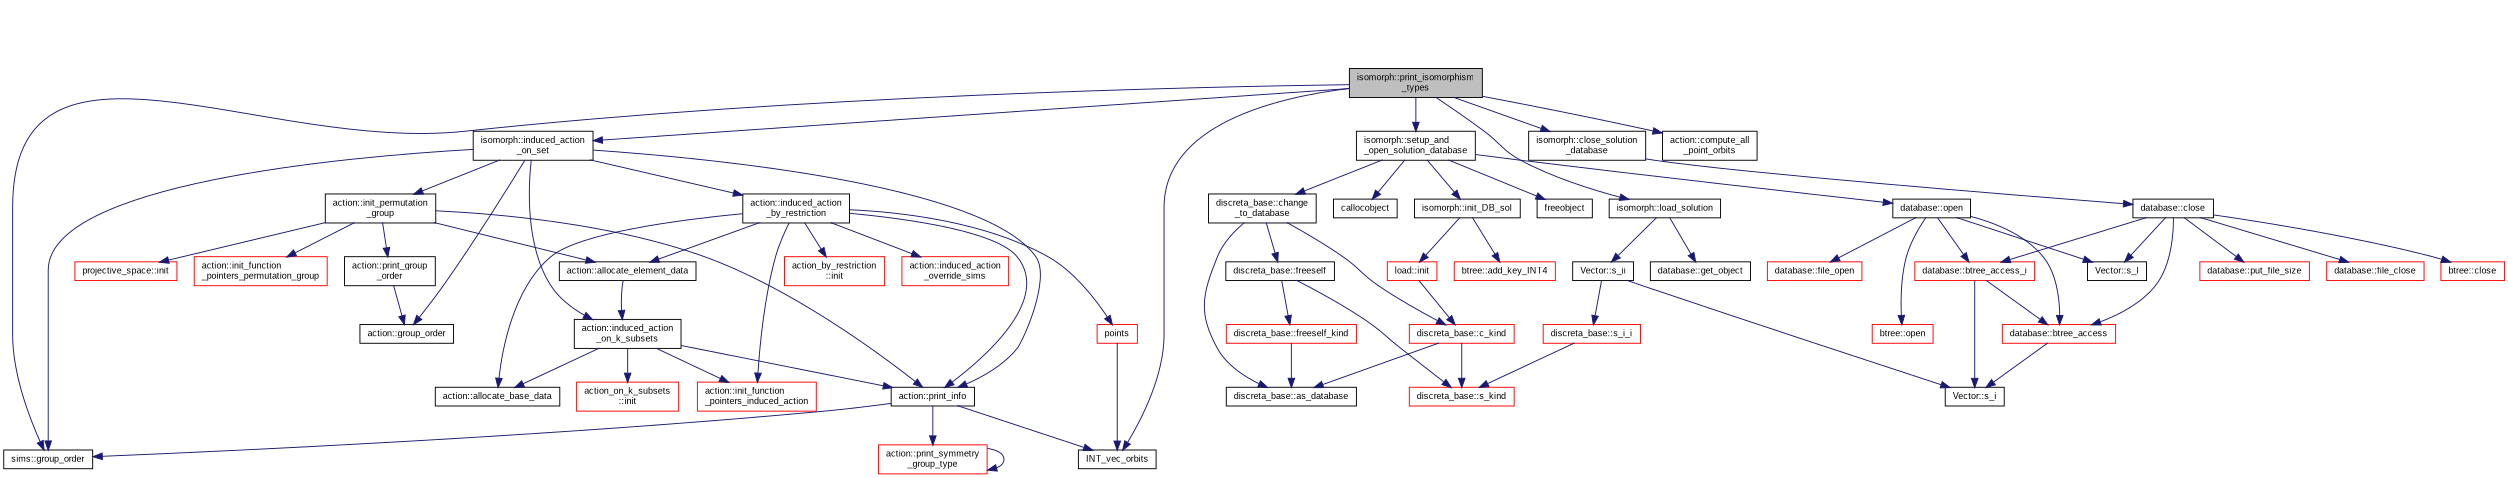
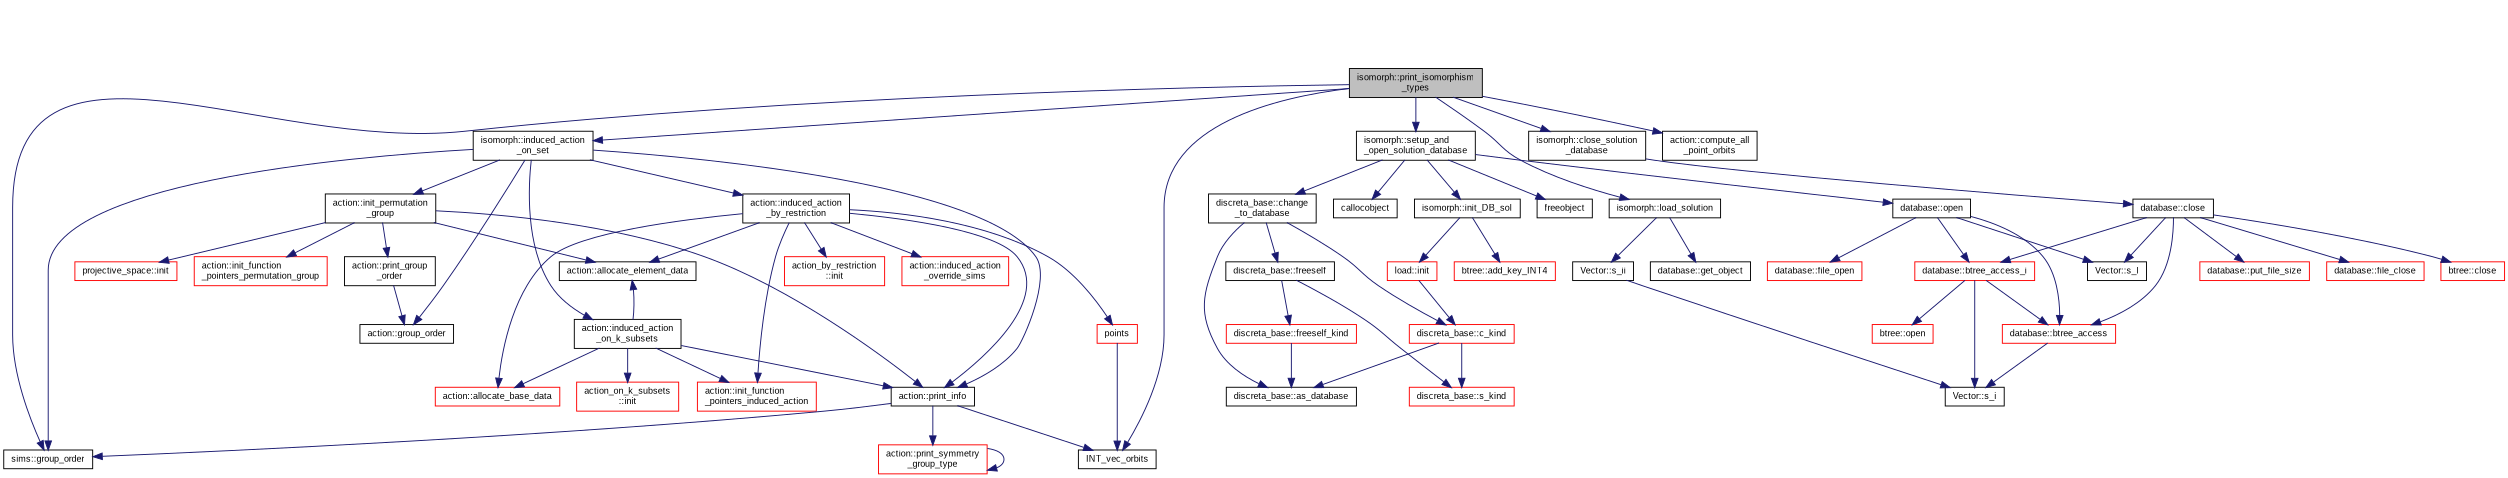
(1905, 264) -> (1942, 300)
(622, 295) -> (634, 305)
(1592, 334) -> none
(498, 397) -> (498, 397)
